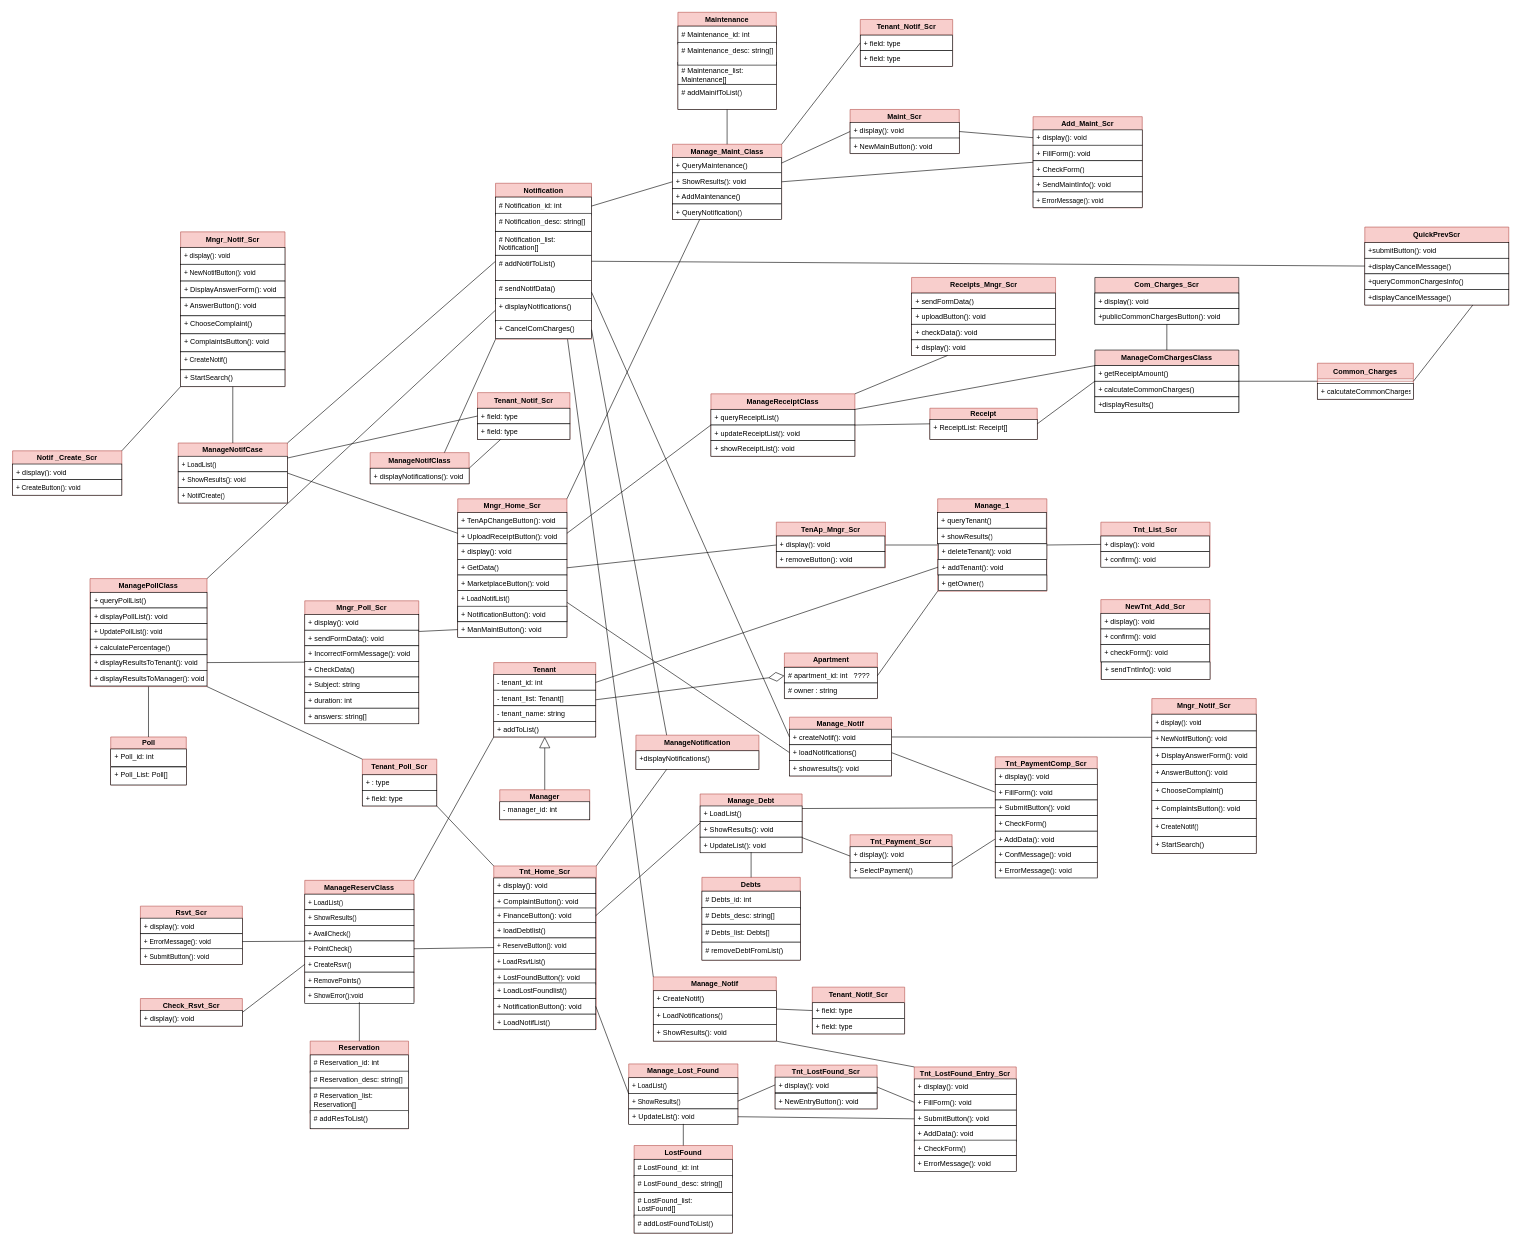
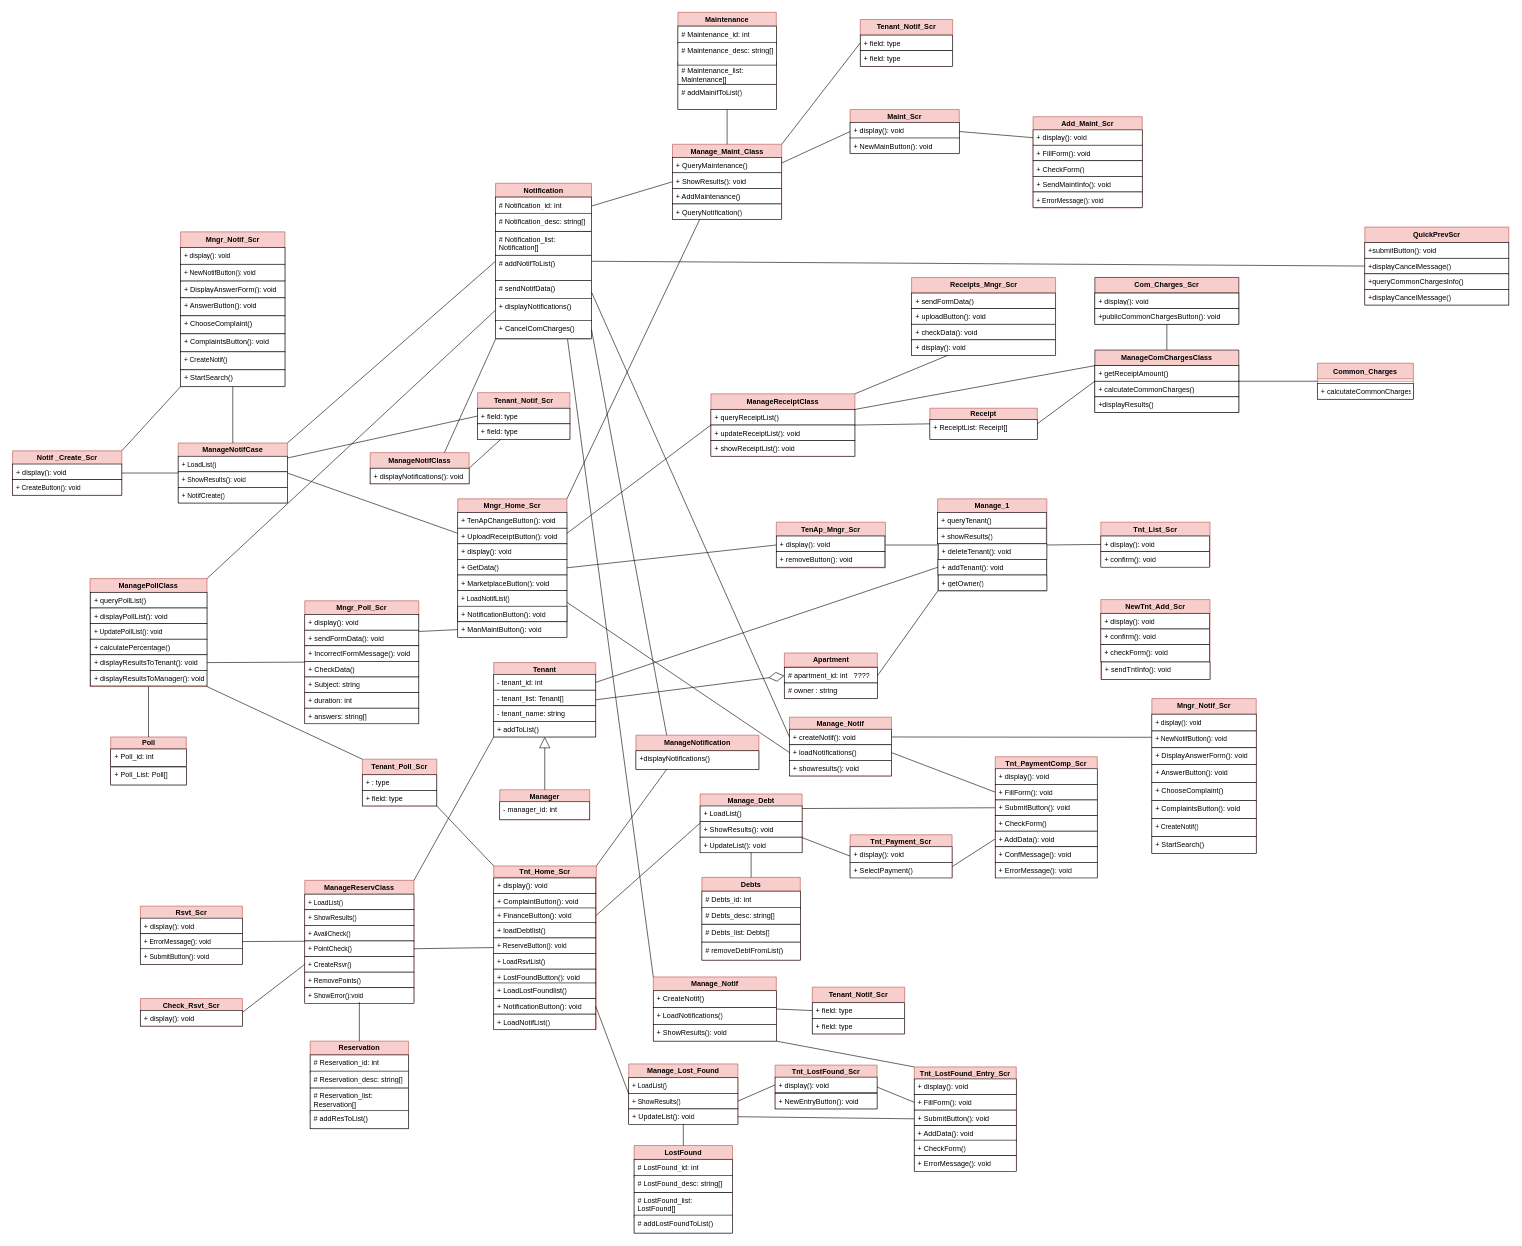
(906, 172) -> none
(1443, 343) -> none
none -> (149, 473)
